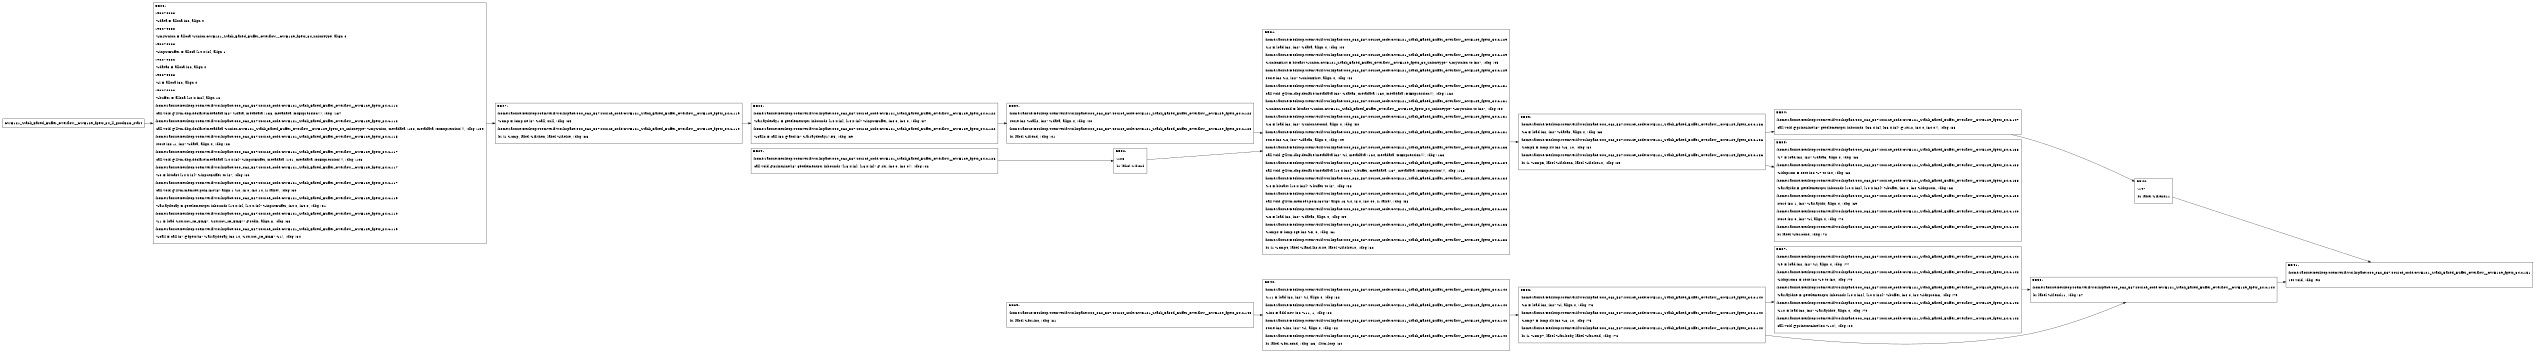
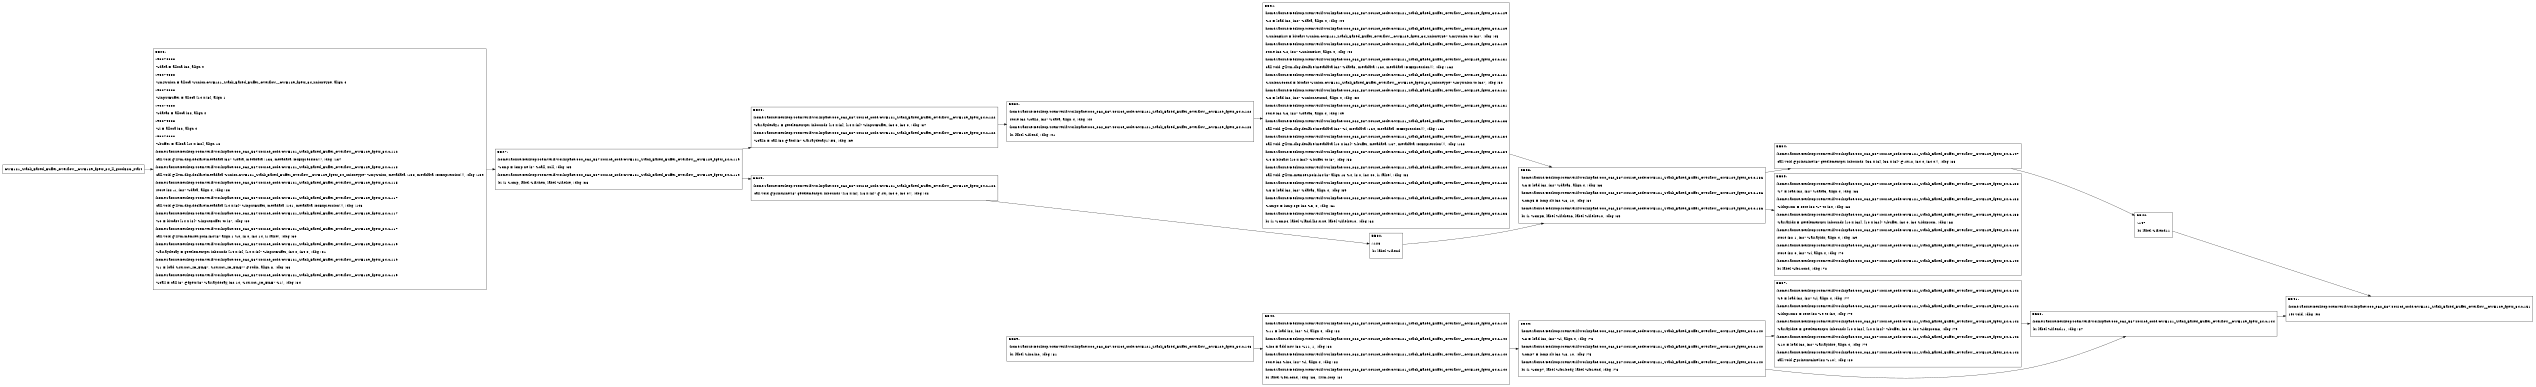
(1204, 155) -> (1473, 237)
none -> (745, 179)
(1033, 321) -> (1033, 354)
